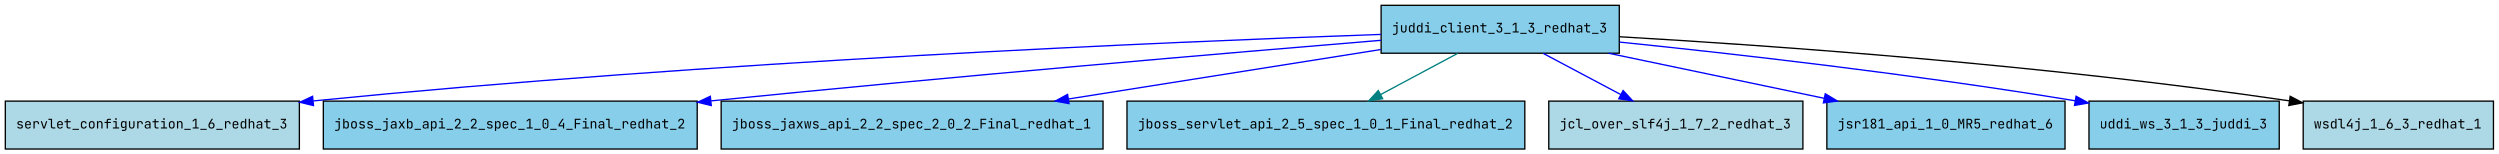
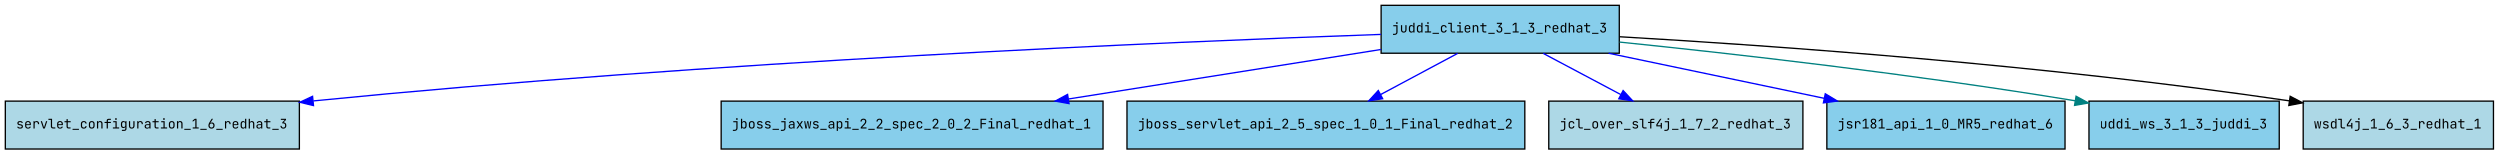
(1848, 68) -> (1848, 68)
(1419, 74) -> (1419, 74)
(510, 125) -> none
